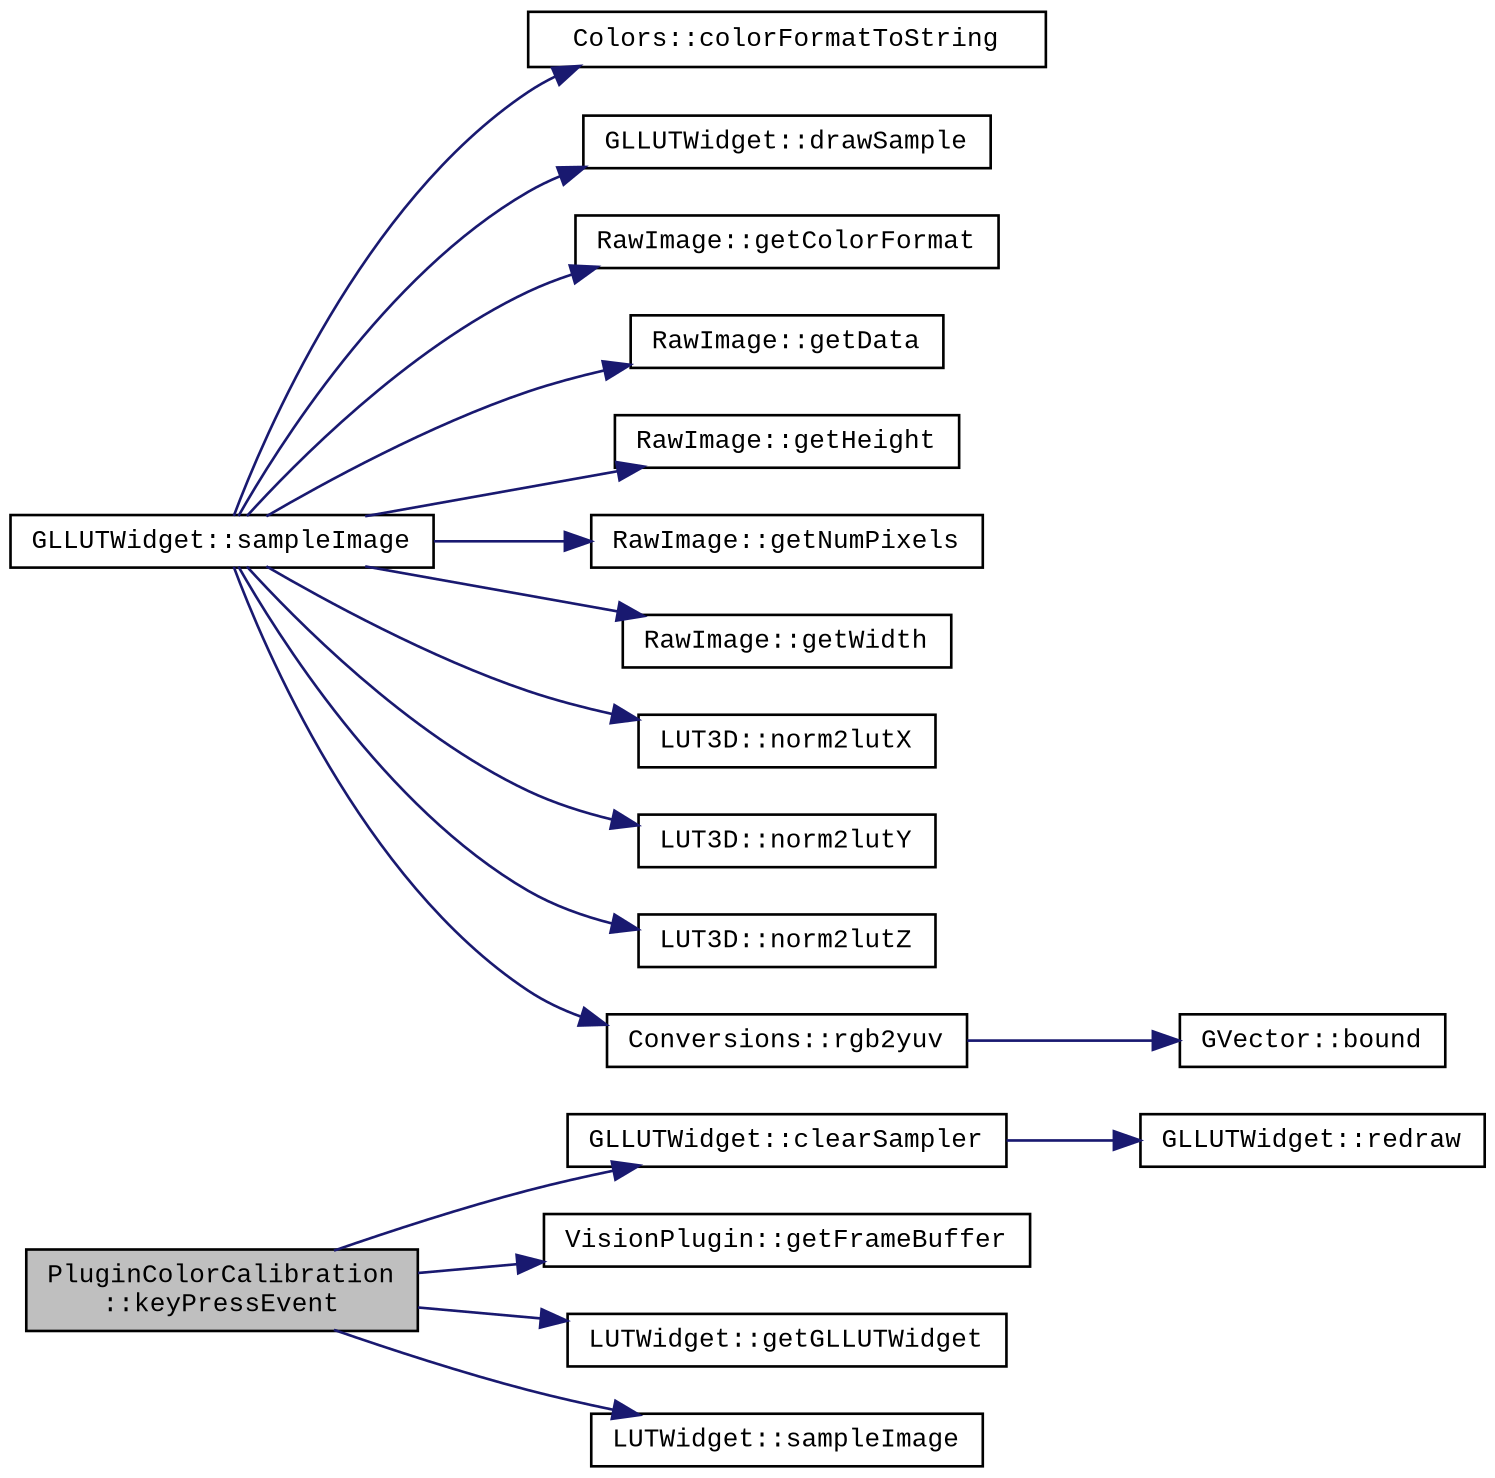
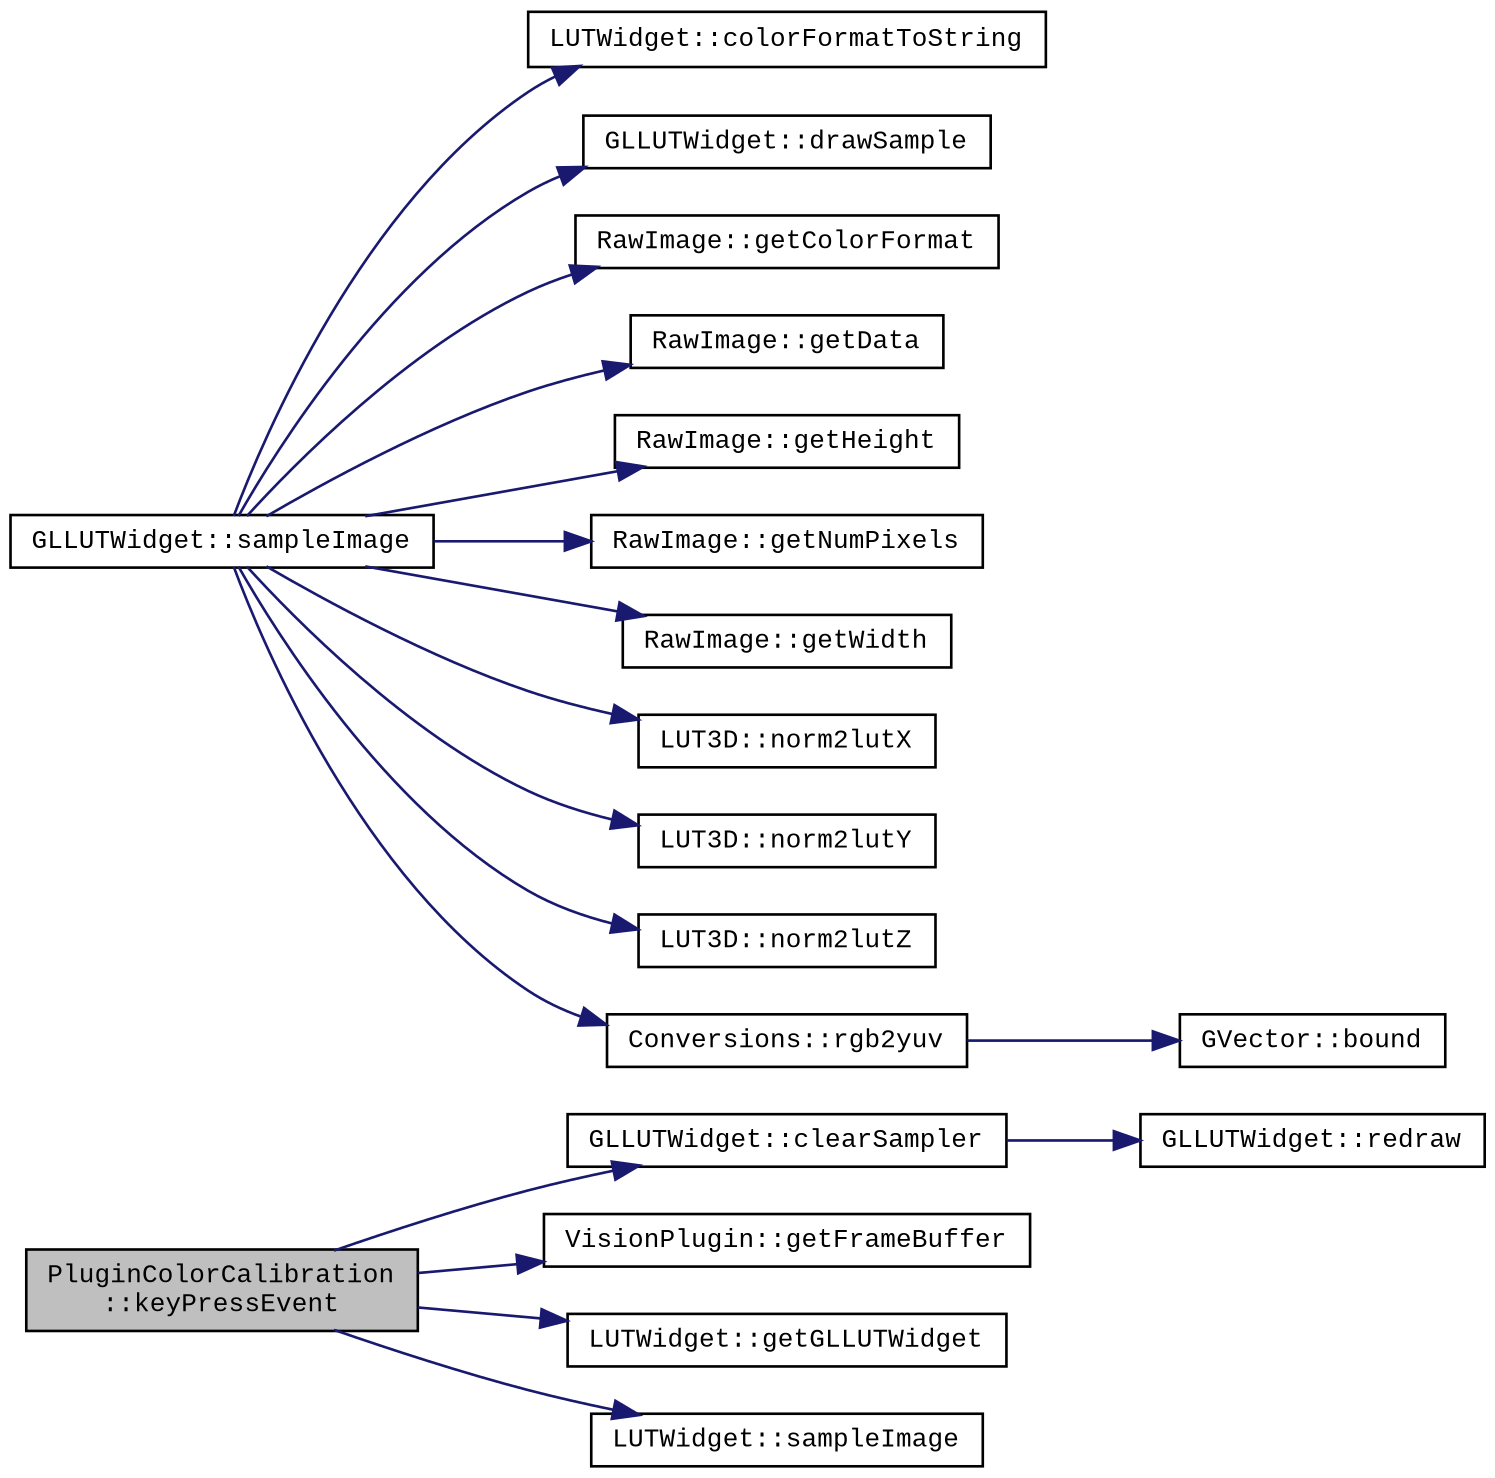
(787, 39) -> (787, 39)
